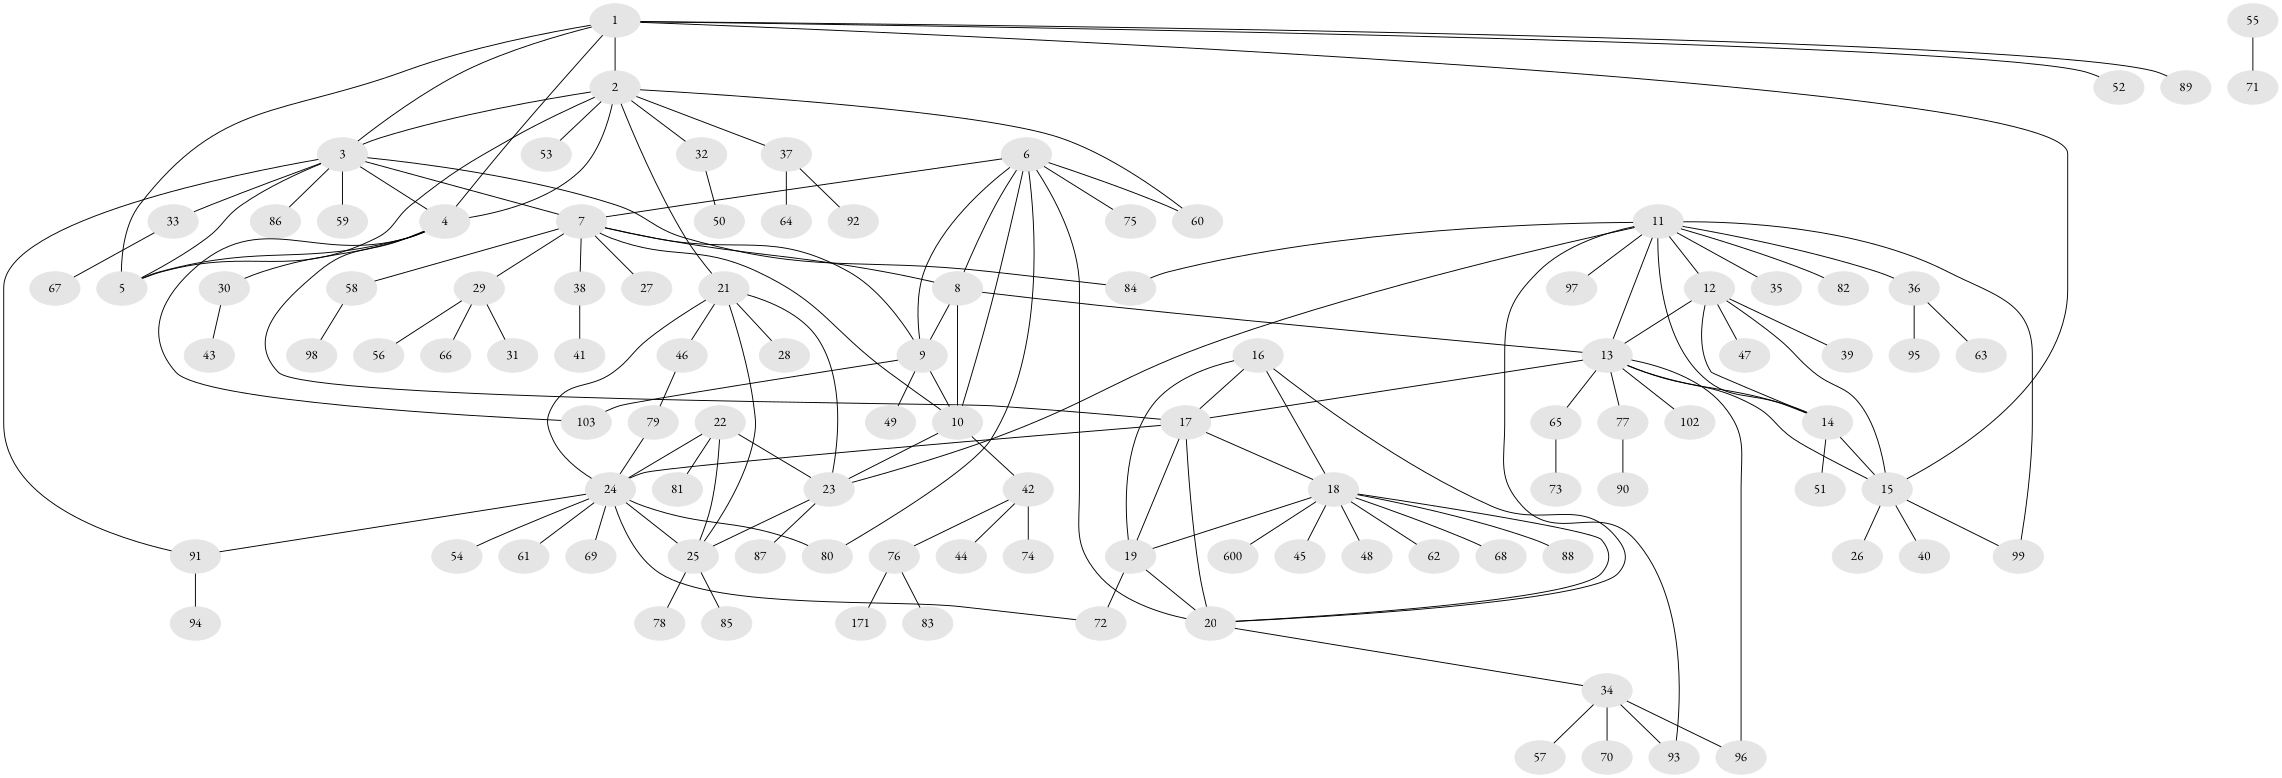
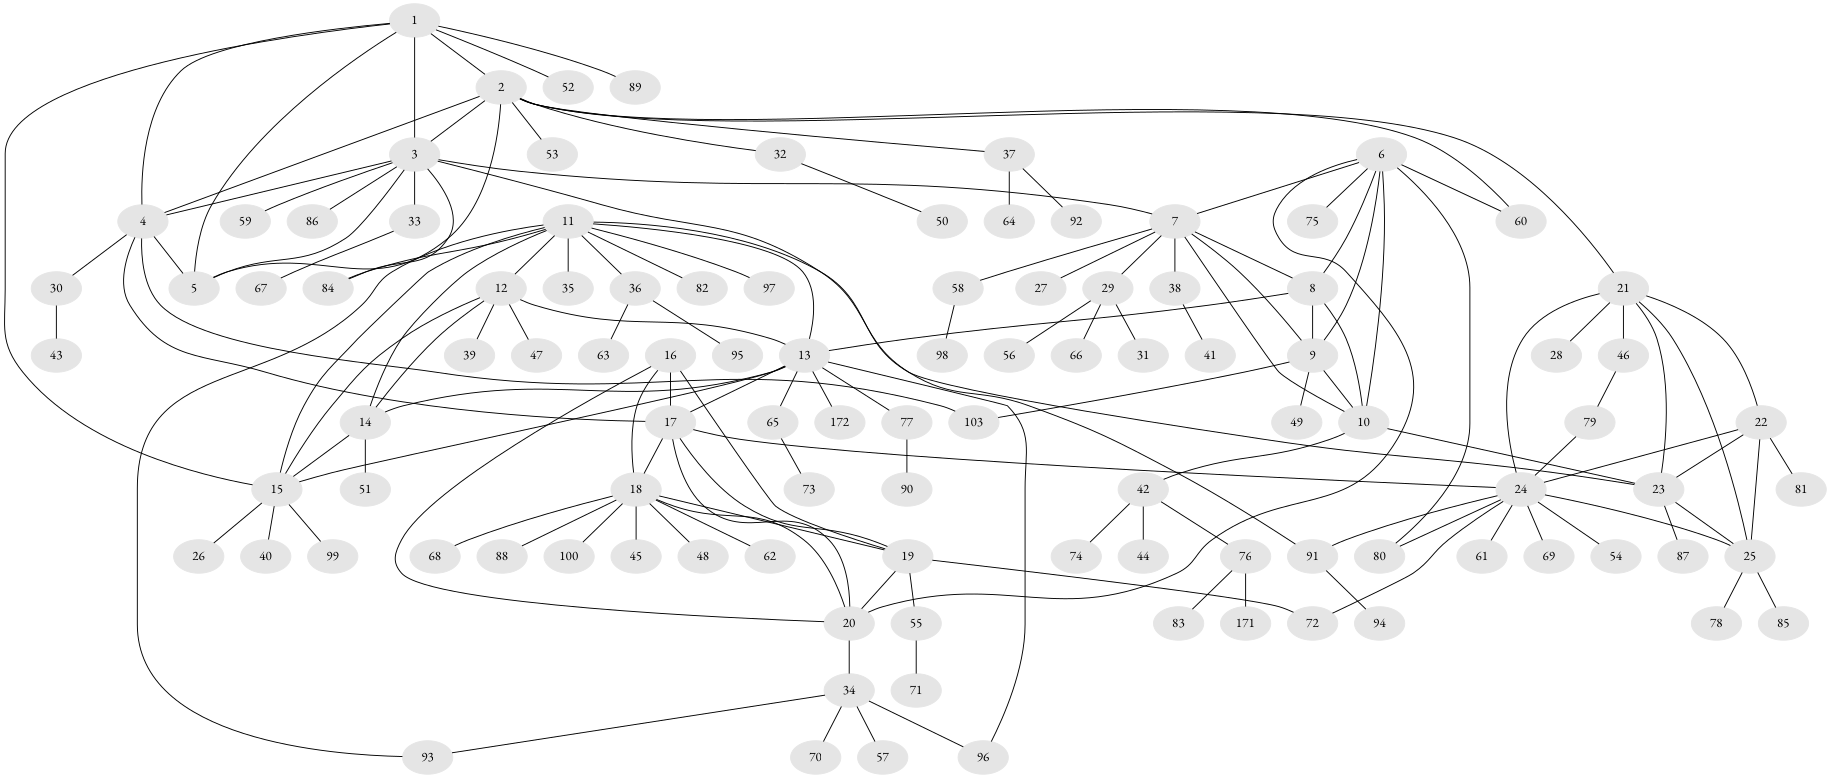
(1967, 281) -> (381, 316)
none -> (1718, 334)
(1690, 422) -> (840, 422)
(1233, 556) -> (569, 556)
none -> (912, 590)
